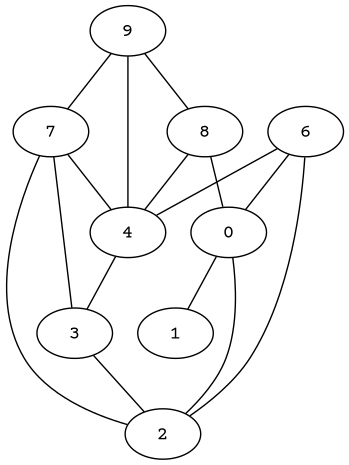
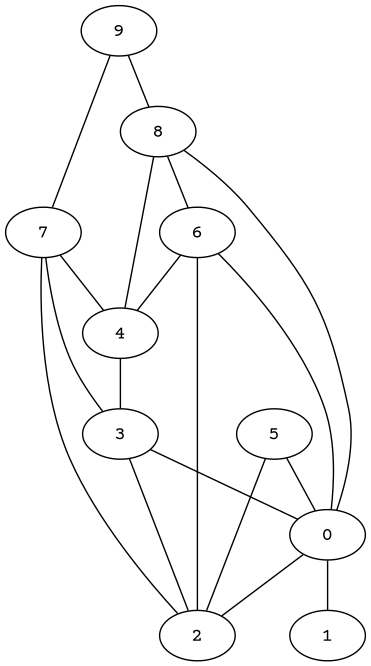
(128, 132) -> none
none -> (178, 182)
none -> (274, 434)
none -> (224, 484)
